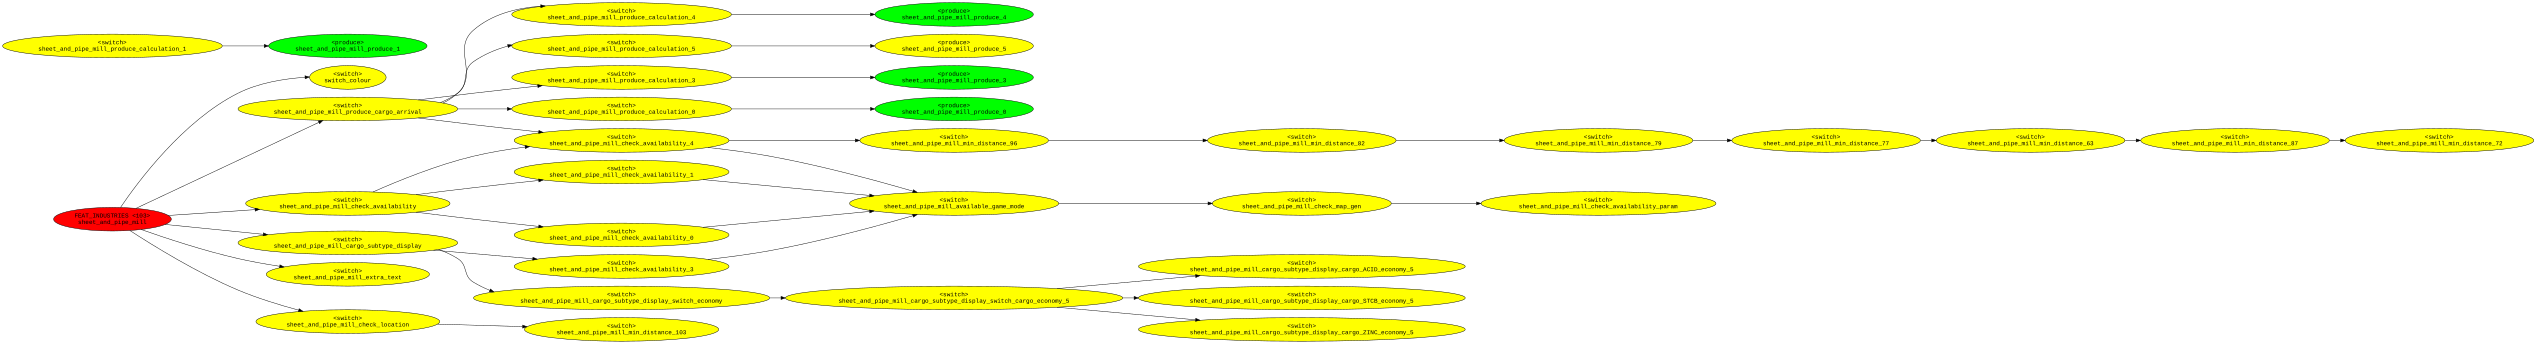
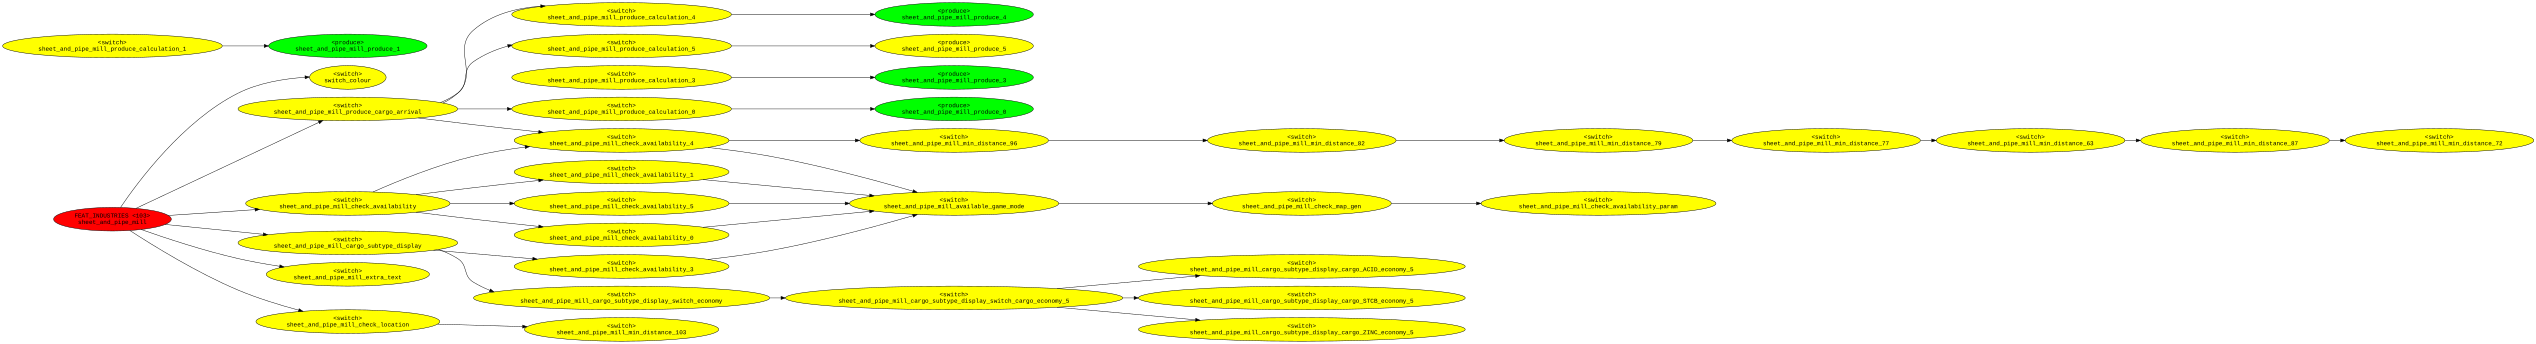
(478, 93) -> none
none -> (622, 203)
